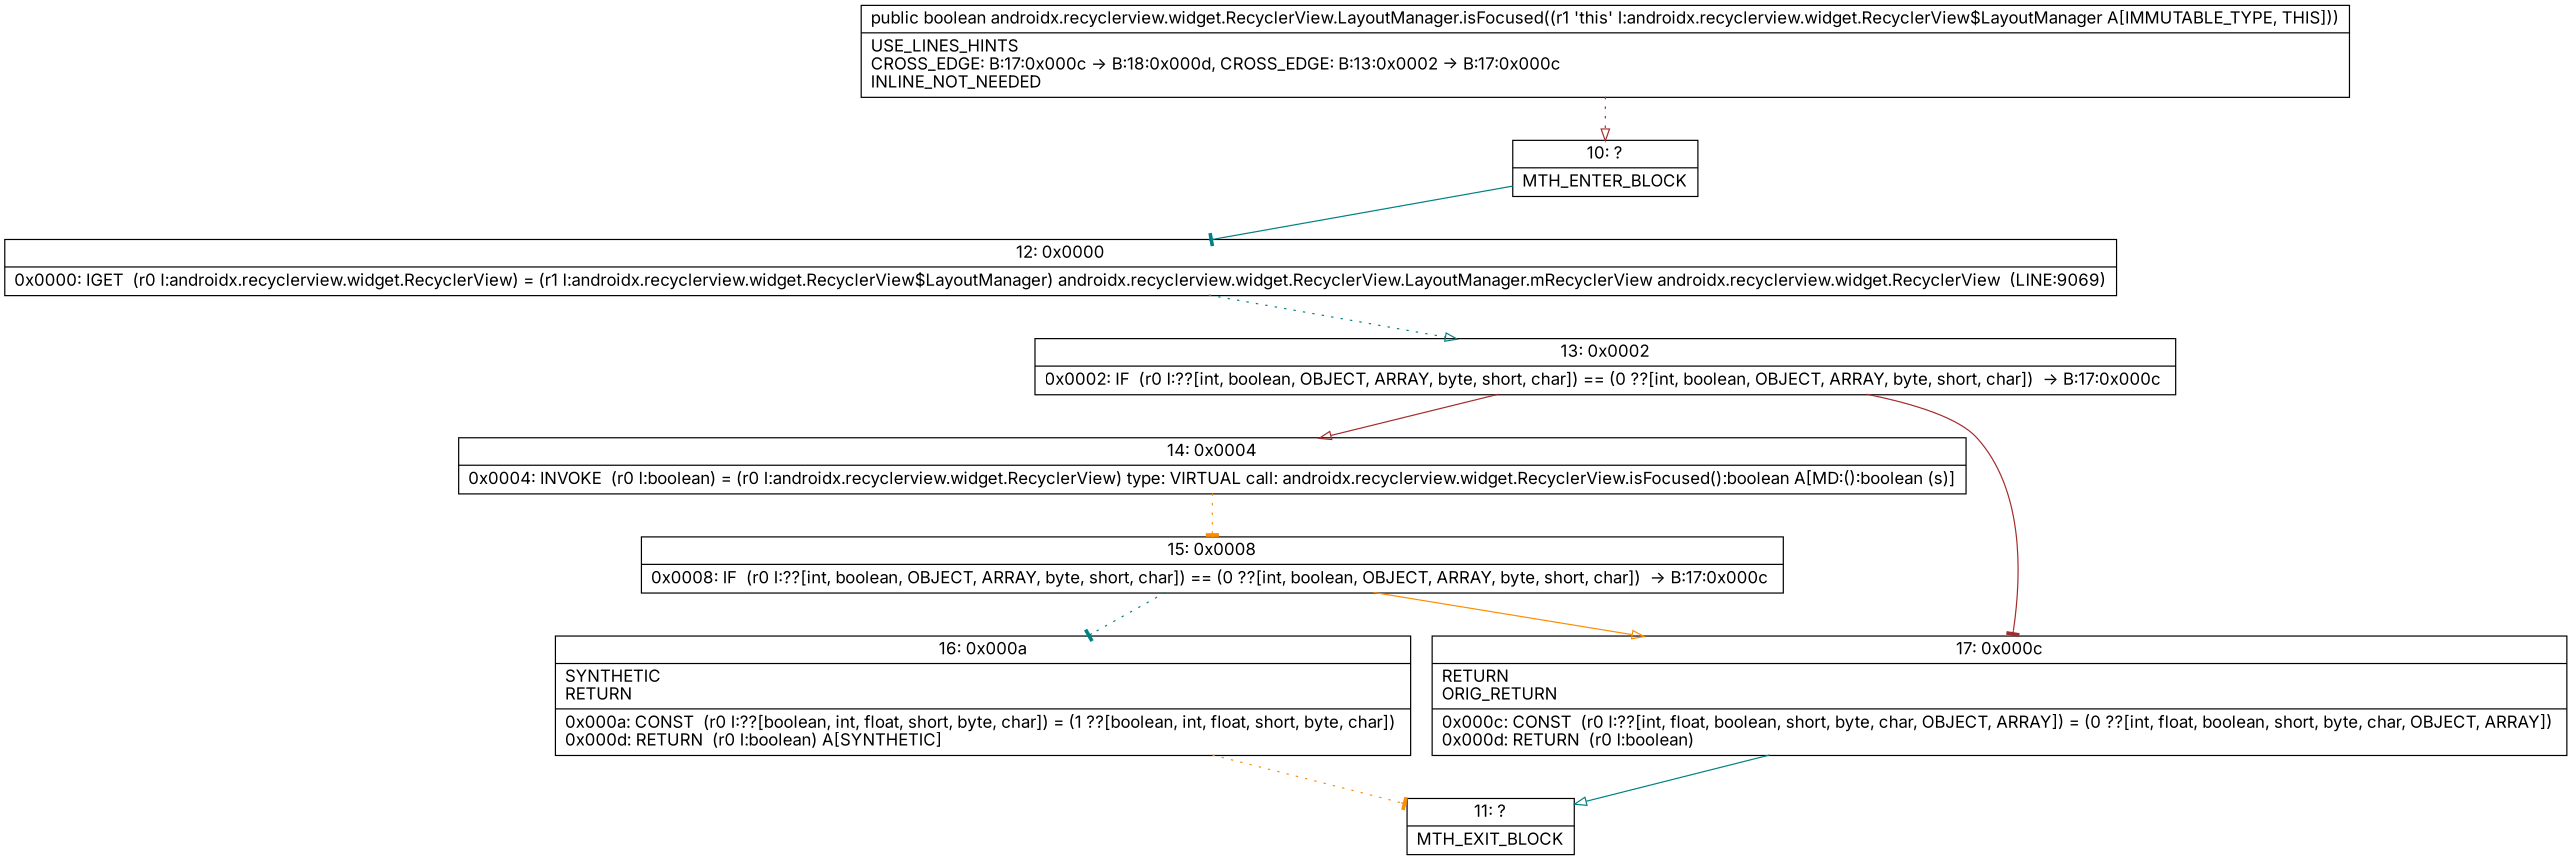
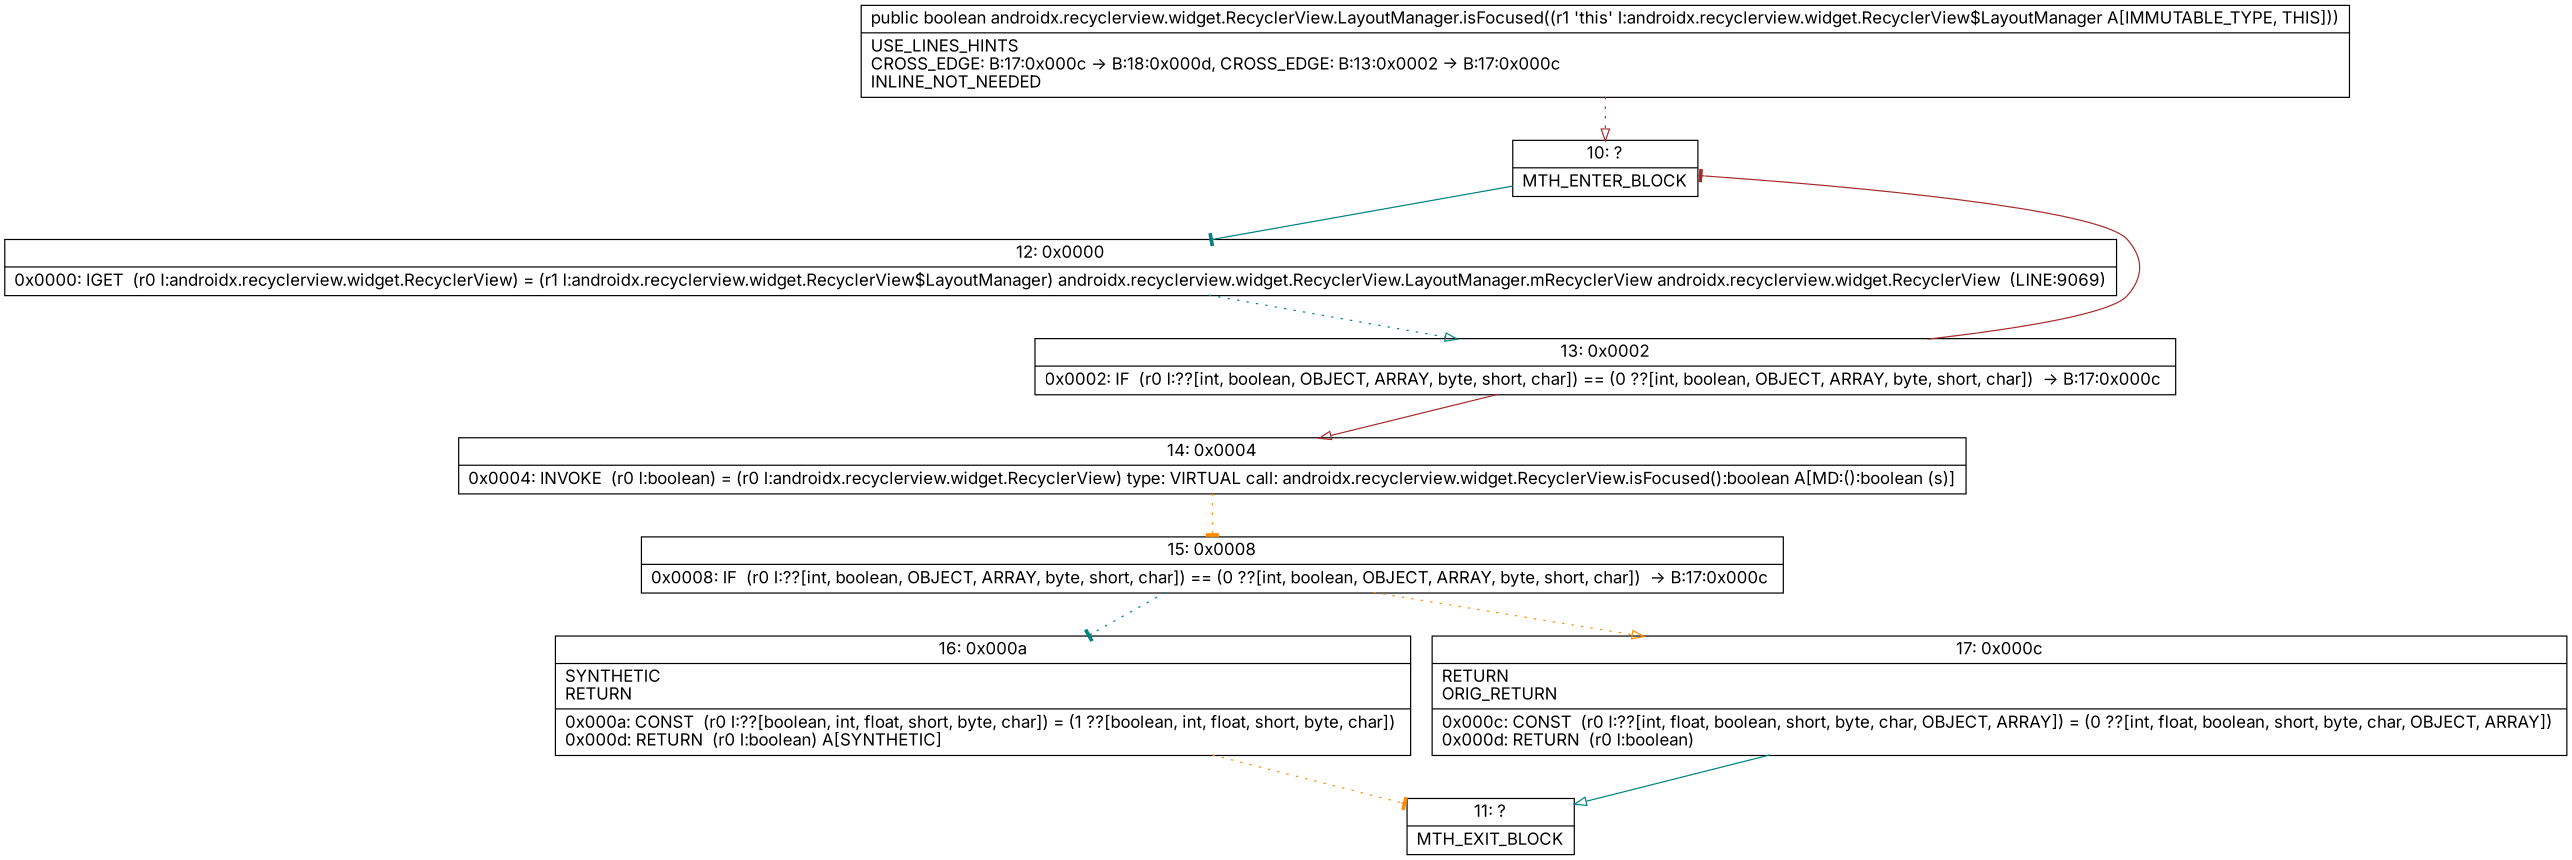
(1999, 472) -> (2052, 214)
(1503, 614) -> (1503, 614)
